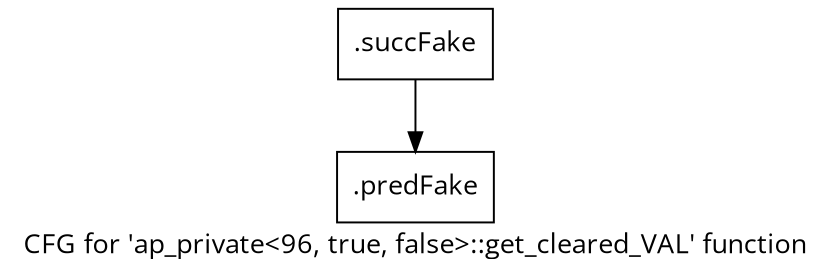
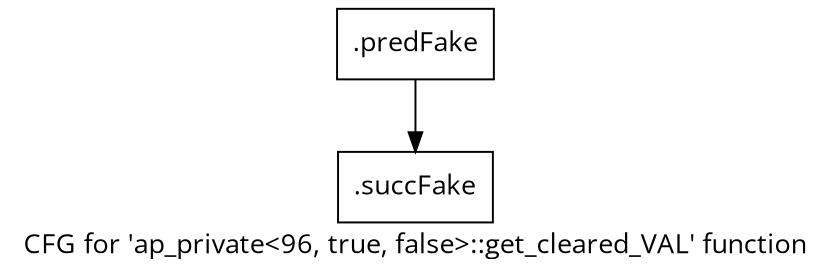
(415, 106) -> (415, 106)
